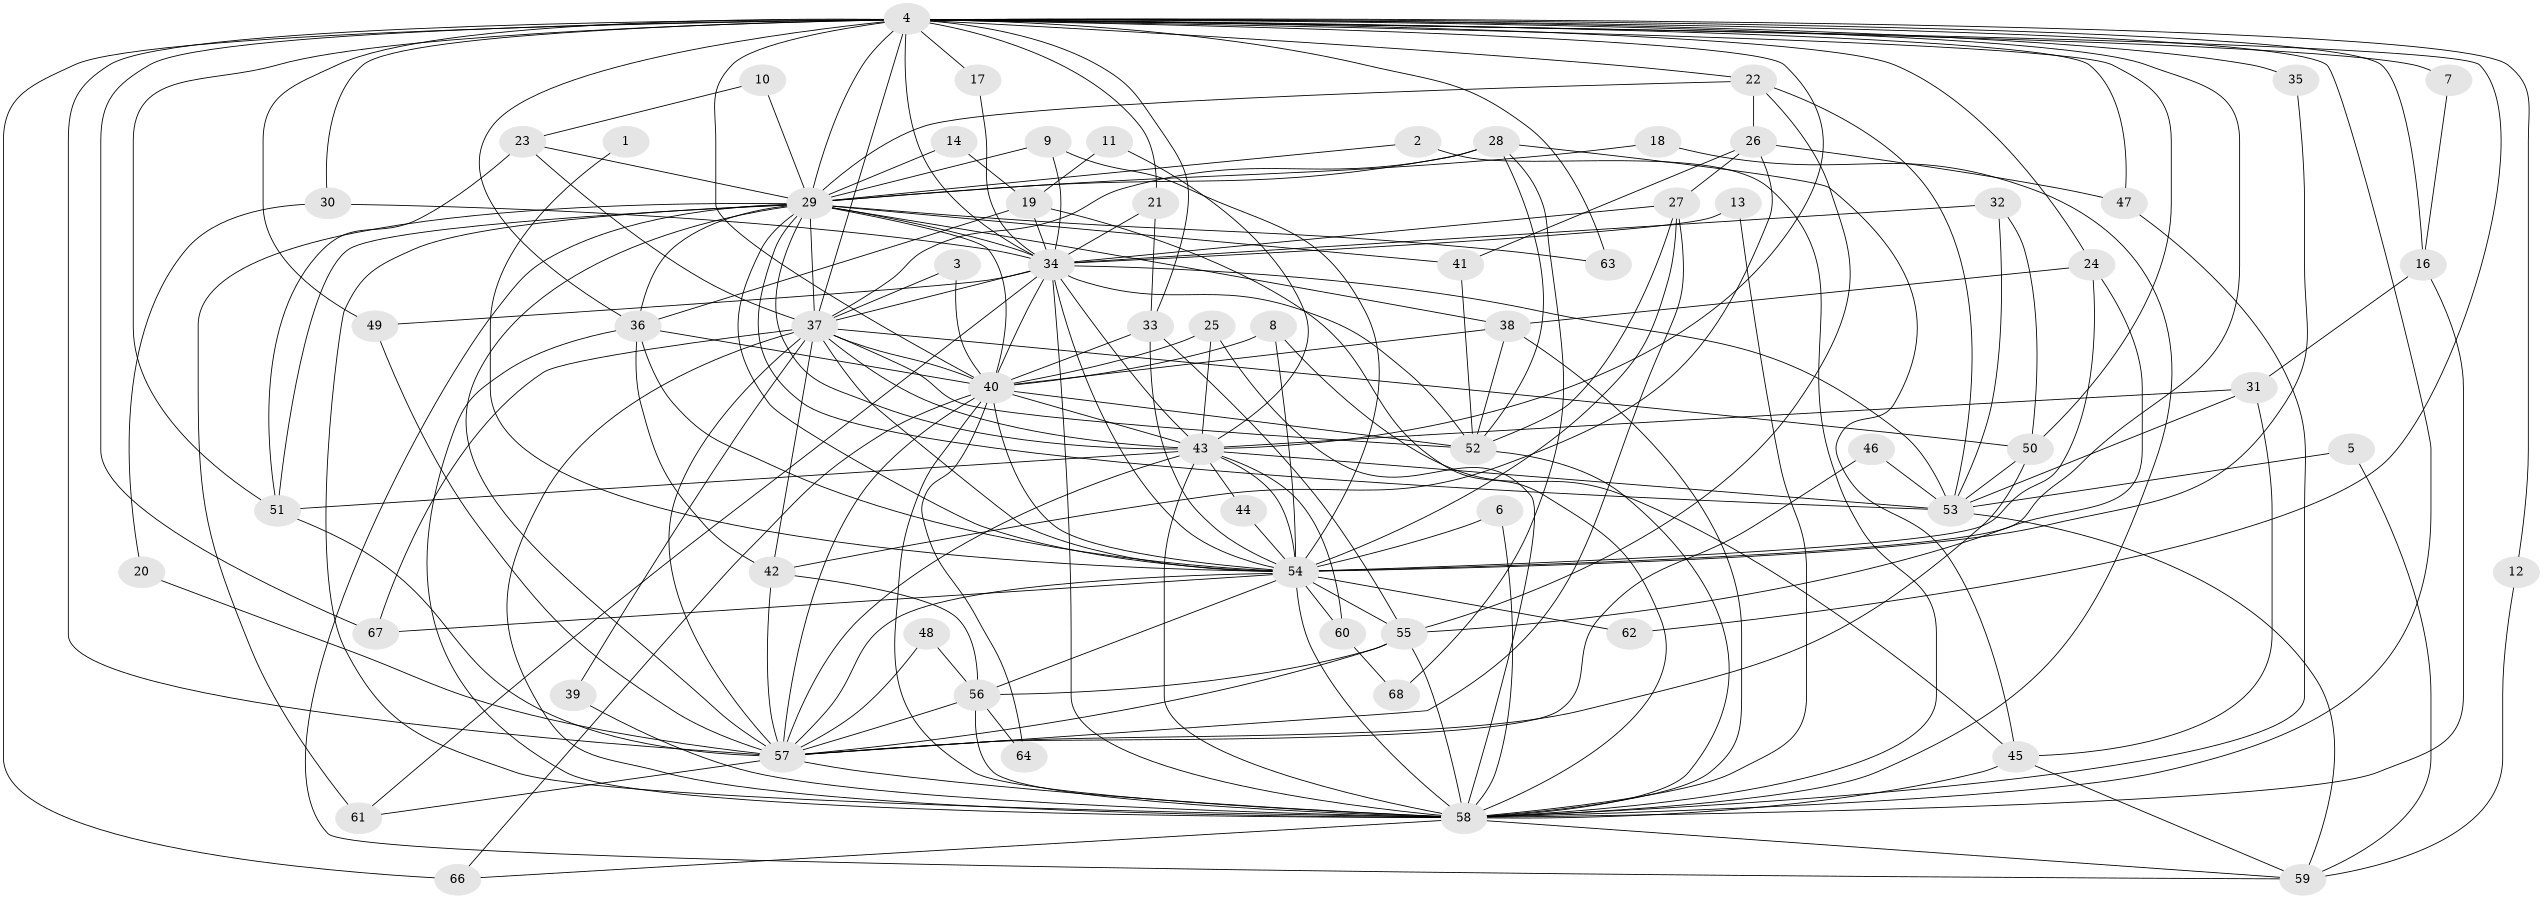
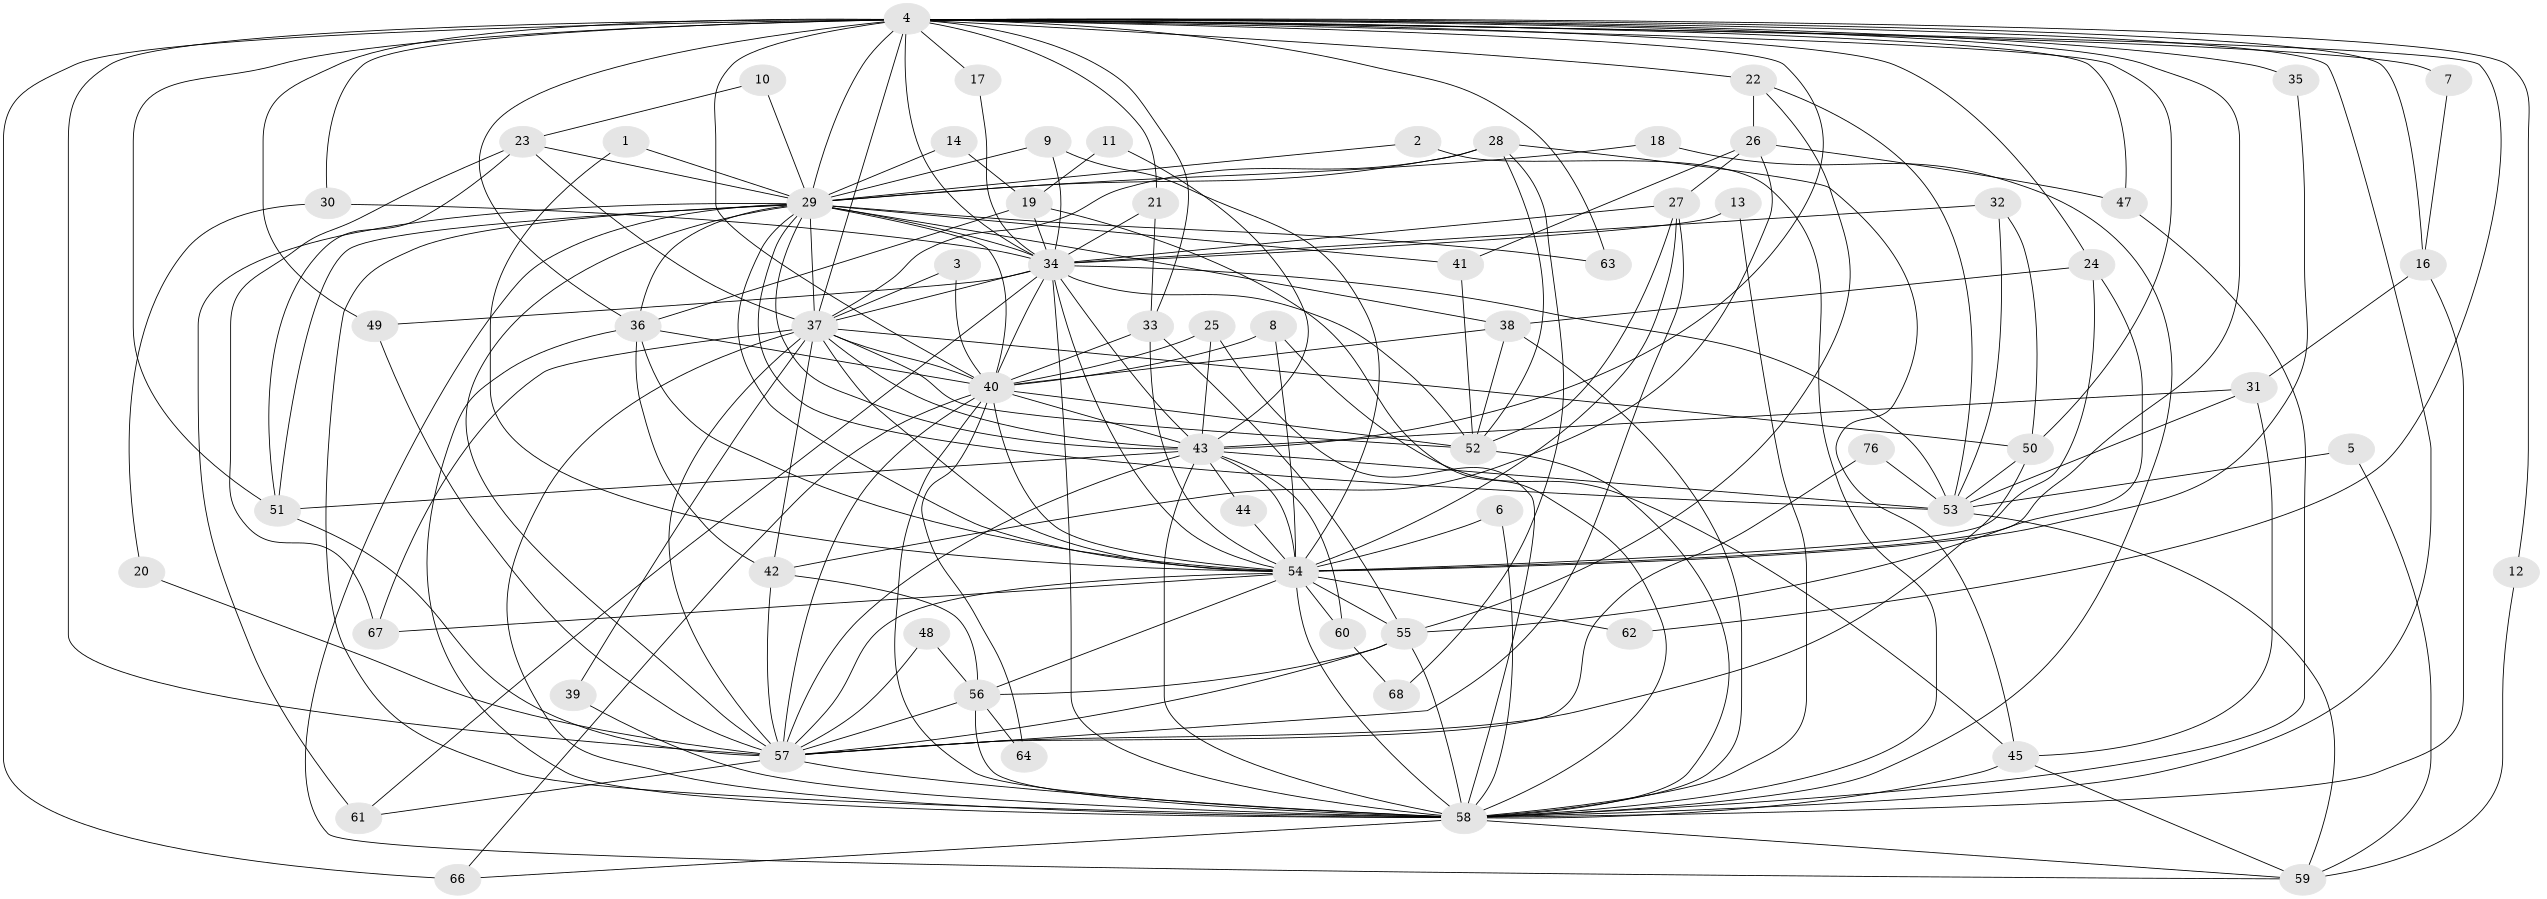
(156, 63) -> (231, 346)
(1266, 97) -> (721, 174)
(1871, 449) -> (1871, 449)
